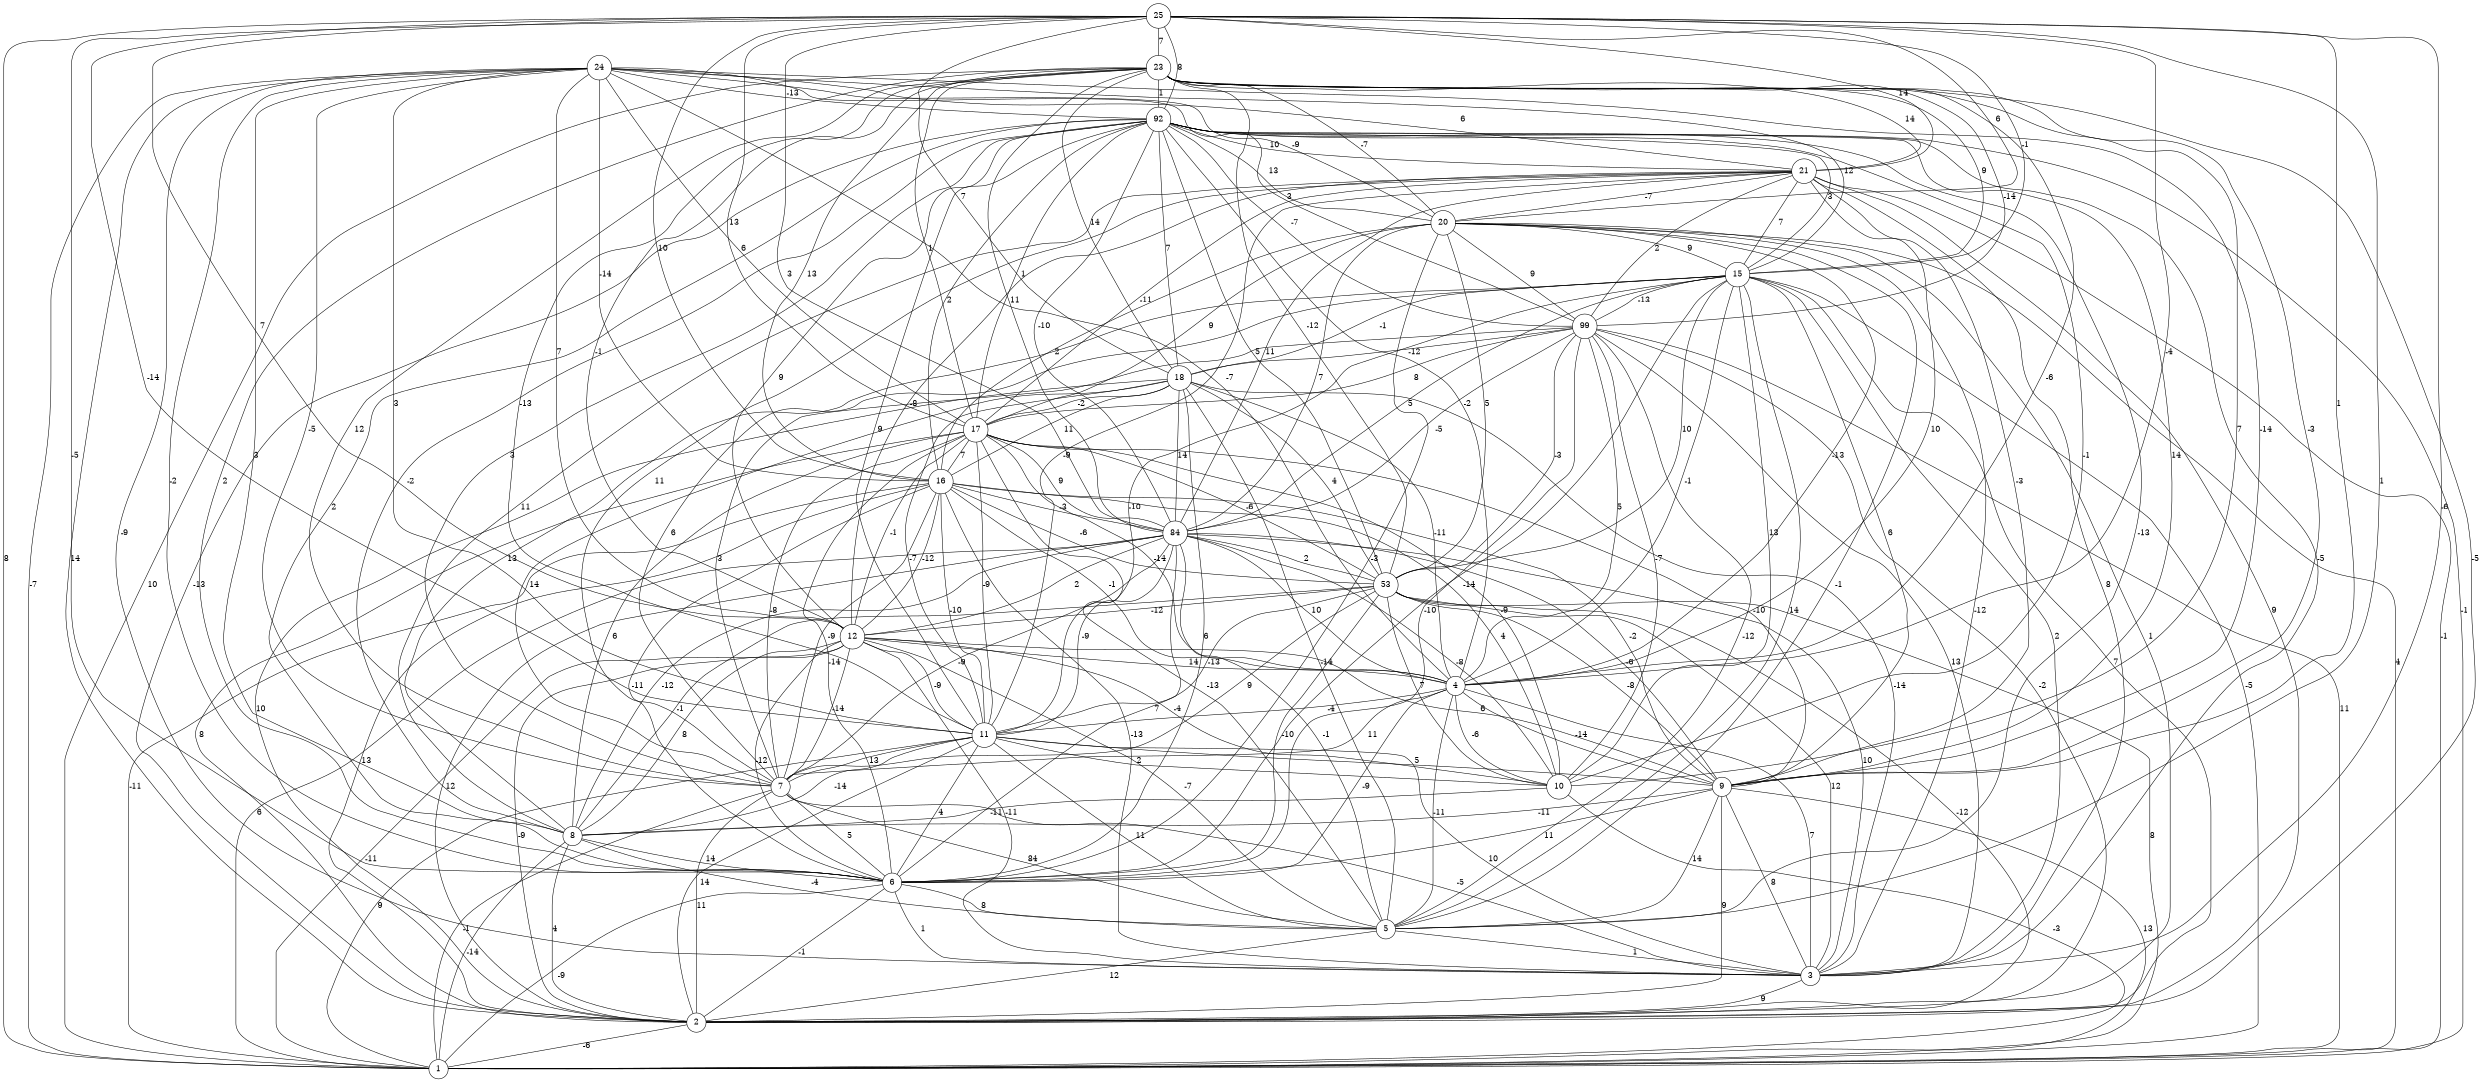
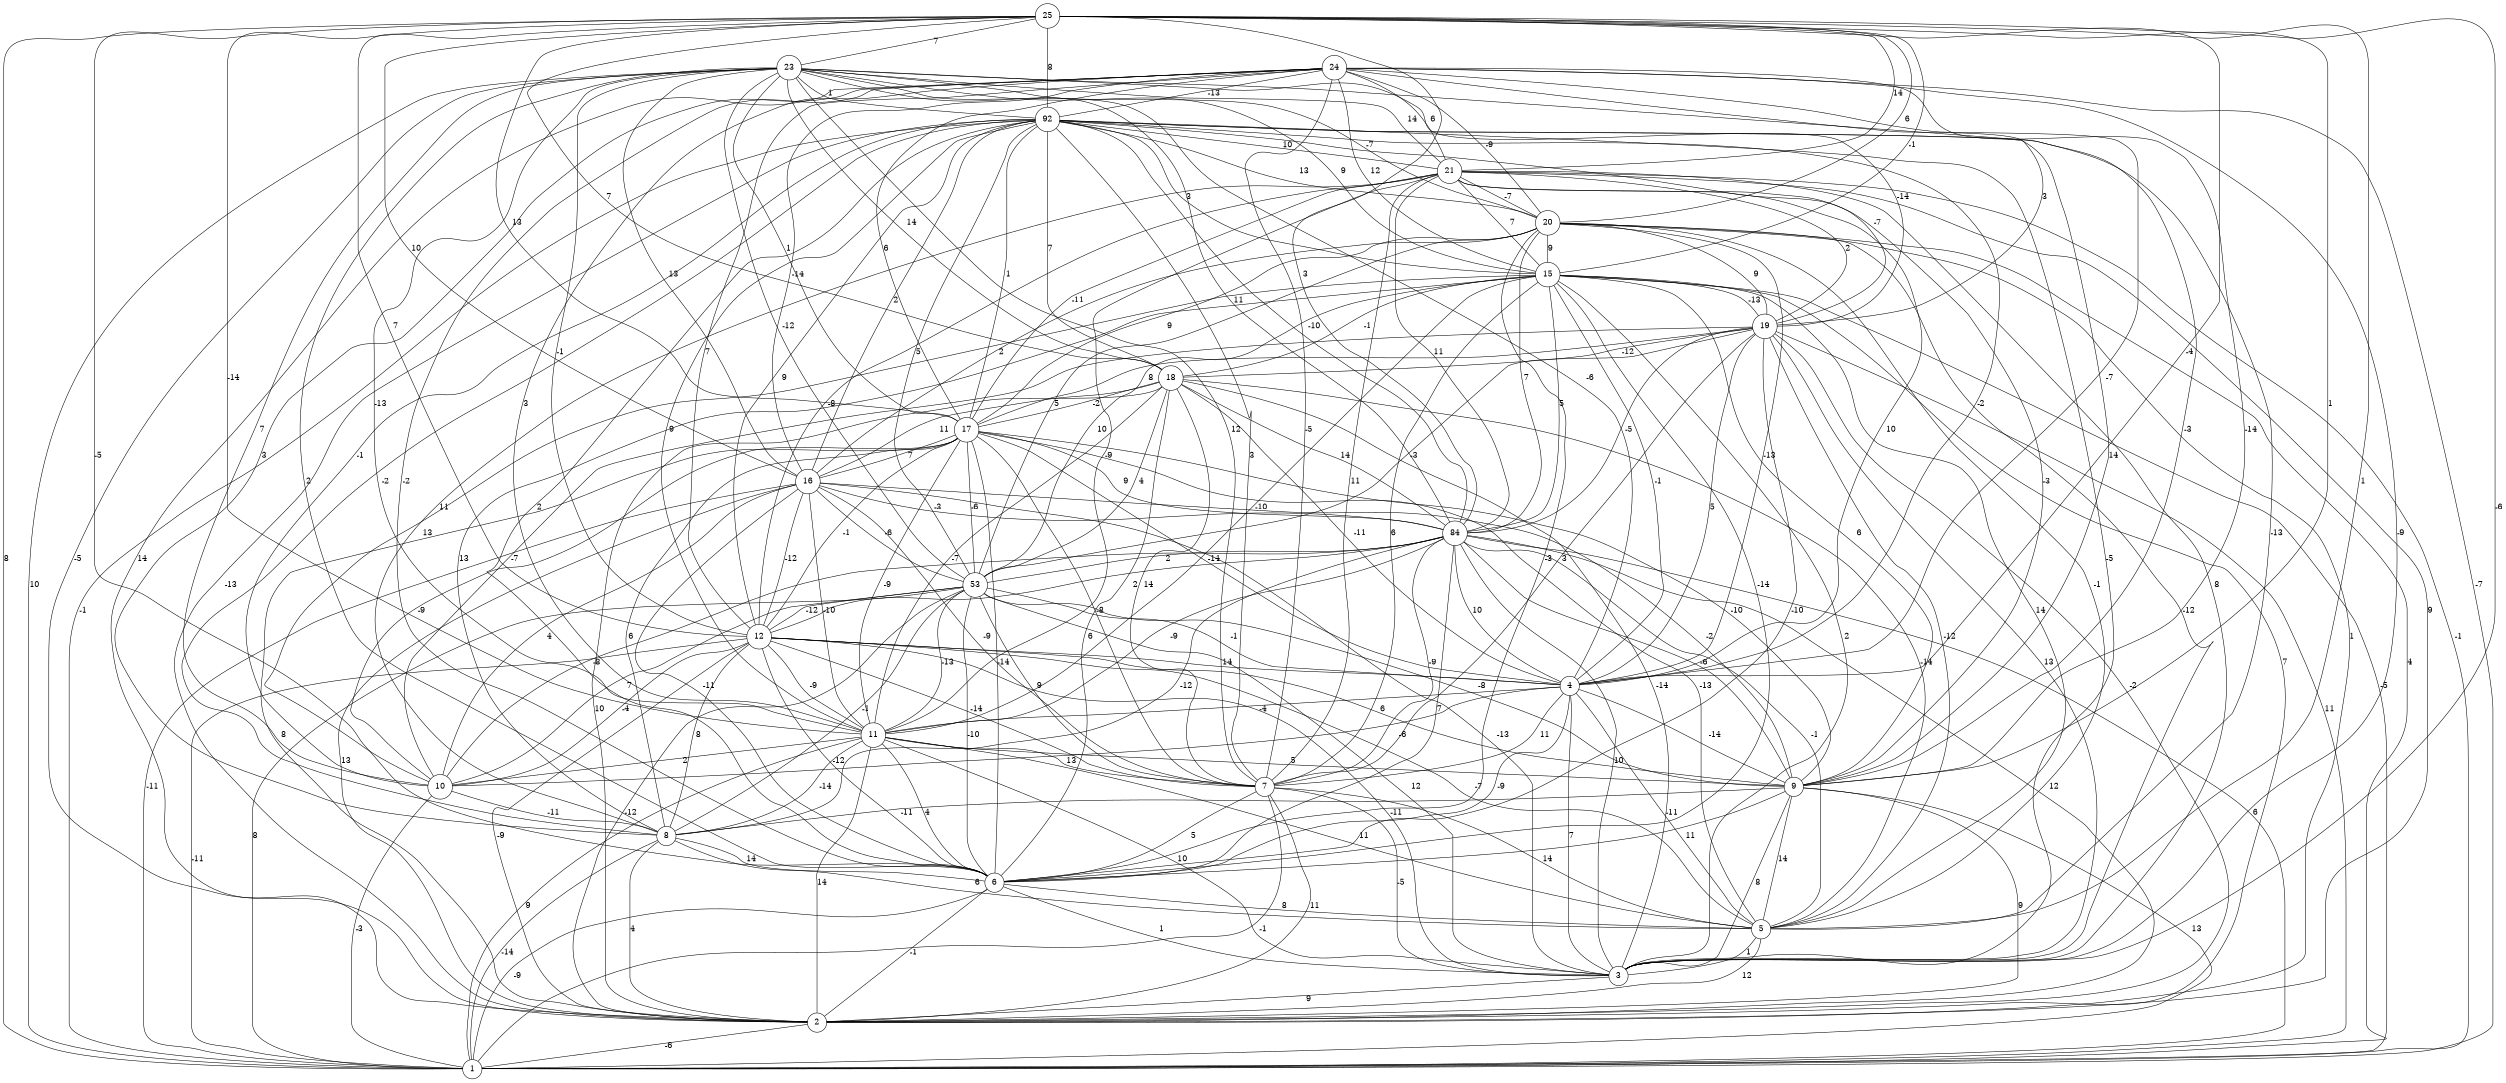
(1585, 326) -> (1765, 326)
(1183, 658) -> (1267, 665)
(1033, 859) -> (1547, 859)
(815, 883) -> (977, 883)
